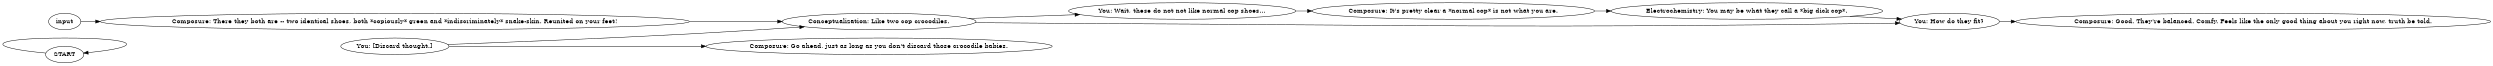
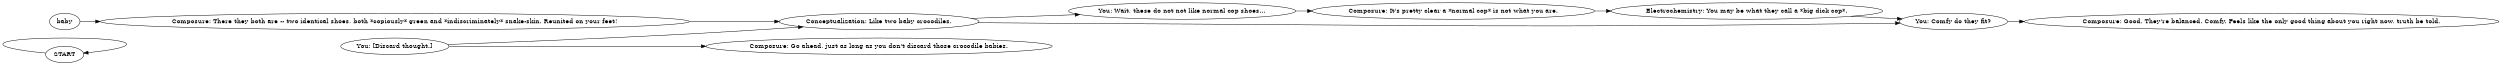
(65, 22) -> (65, 22)
(879, 22) -> (879, 22)
(1949, 22) -> (1953, 22)
